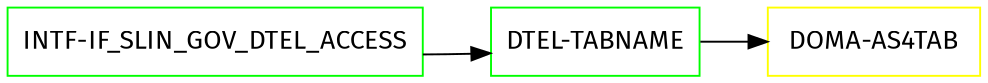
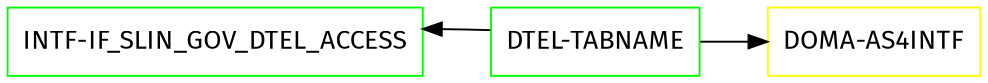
(874, 42) -> (874, 42)
(447, 54) -> (466, 30)
